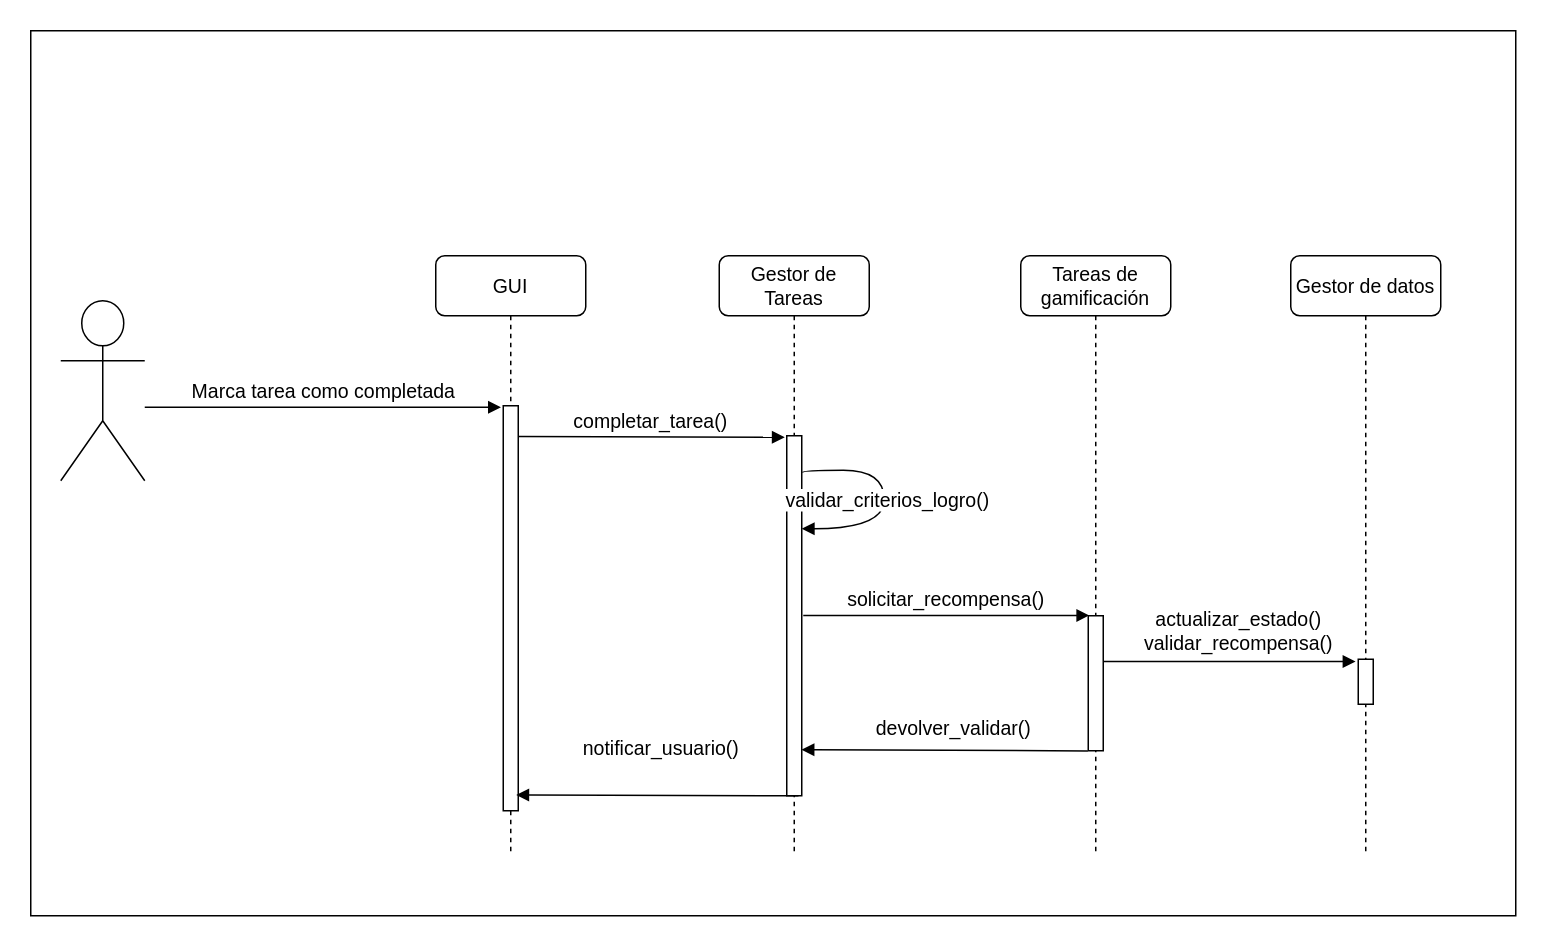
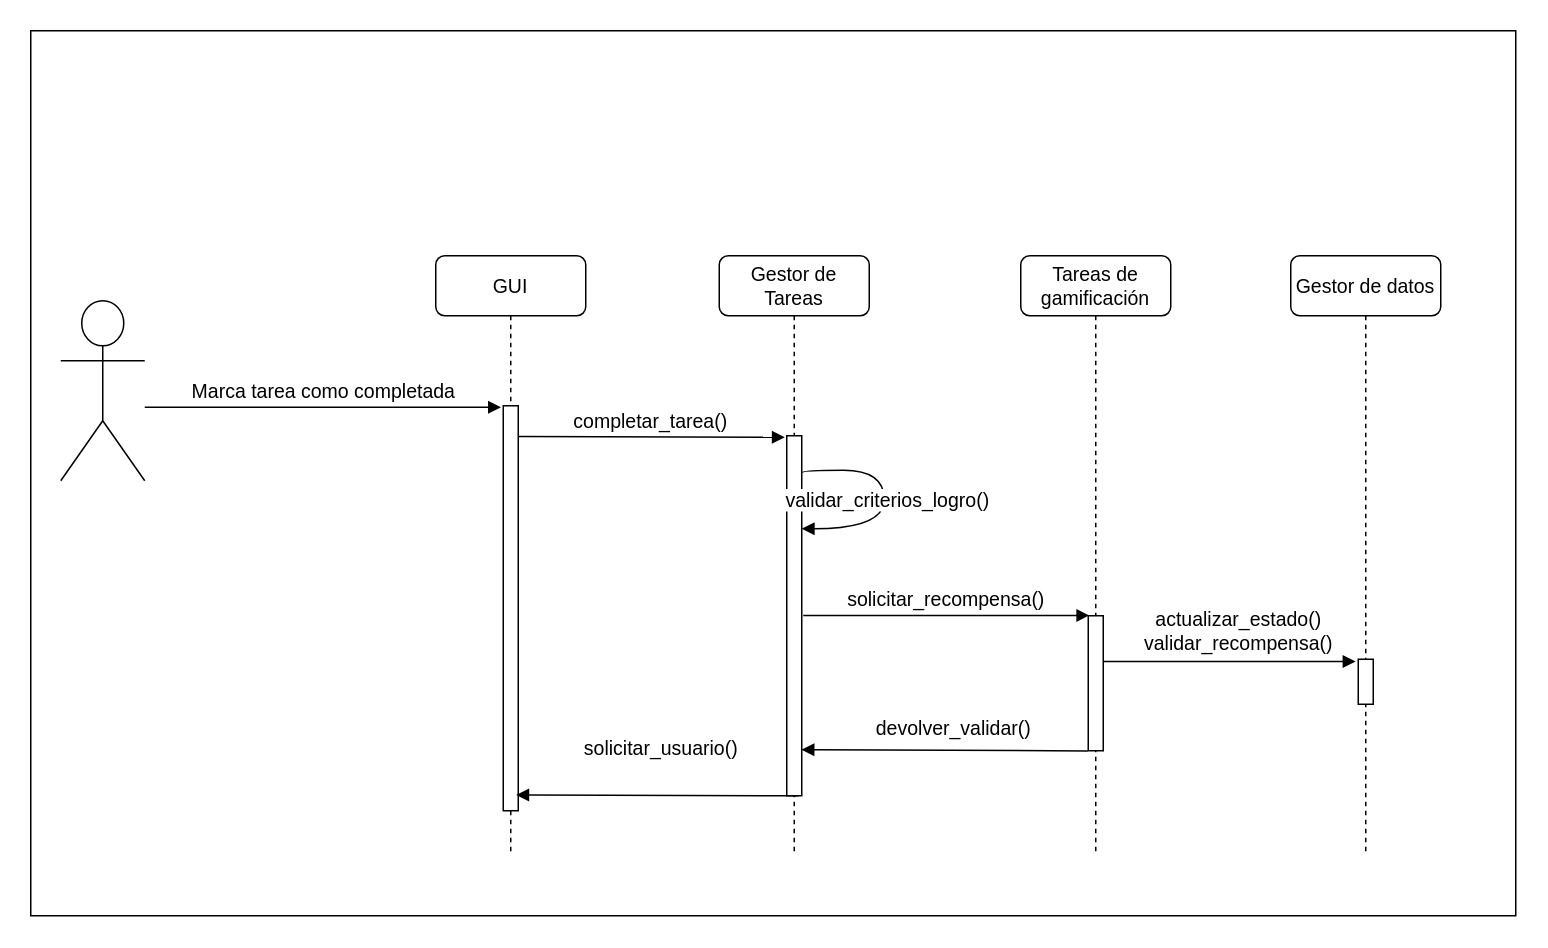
(662, 748) -> (662, 748)
